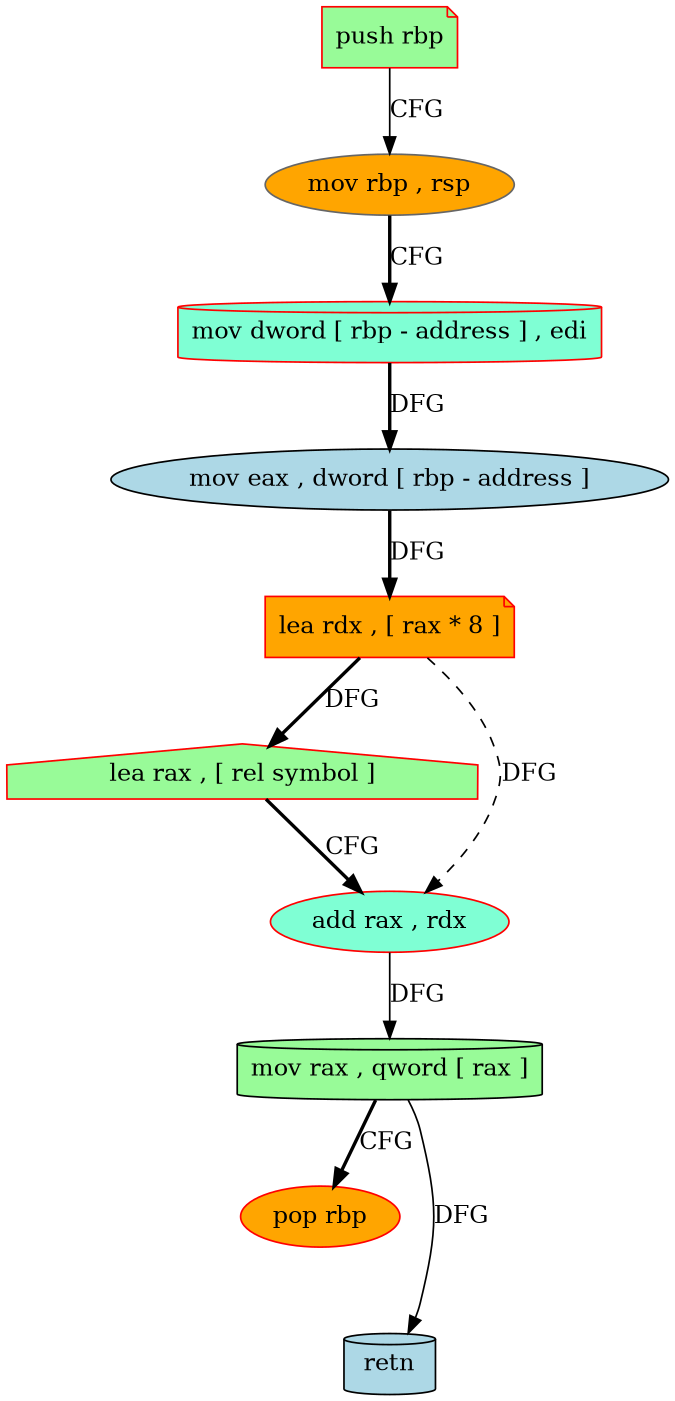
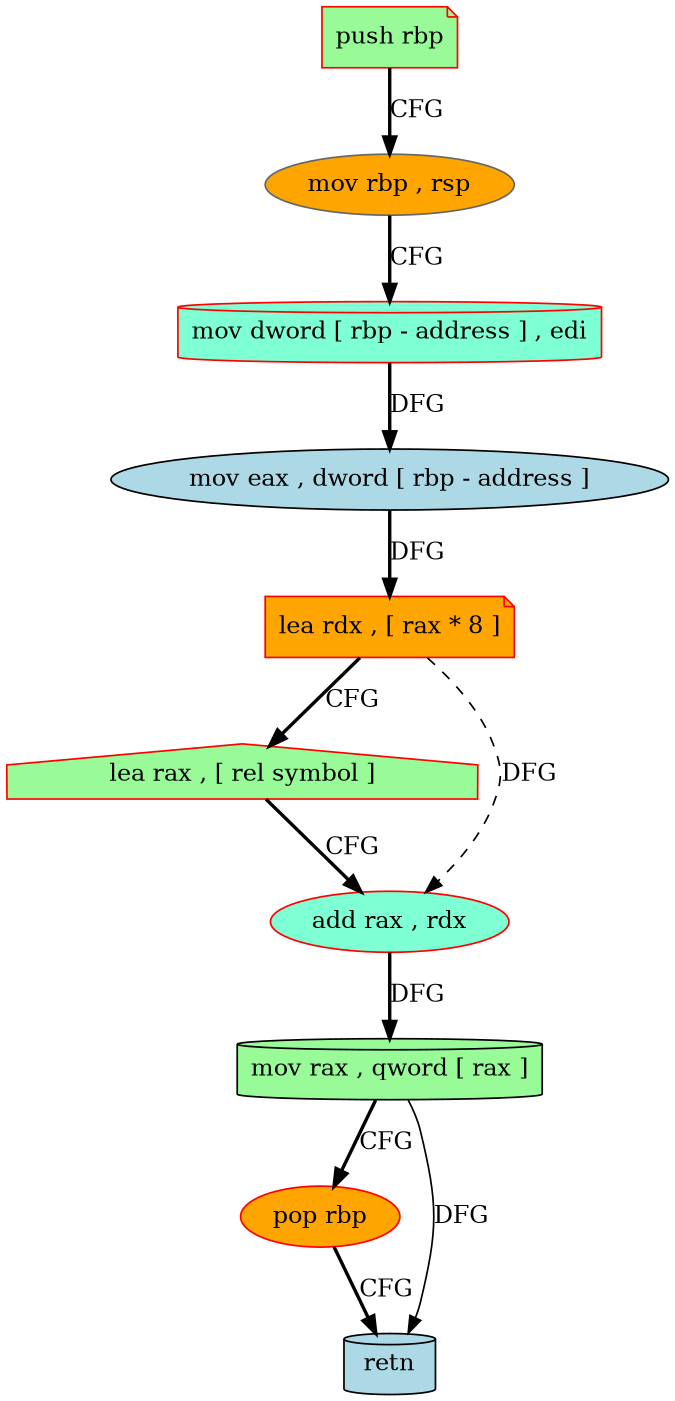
(390, 102) -> (390, 102)
(352, 701) -> (352, 701)
(390, 987) -> (390, 987)
none -> (351, 1282)
